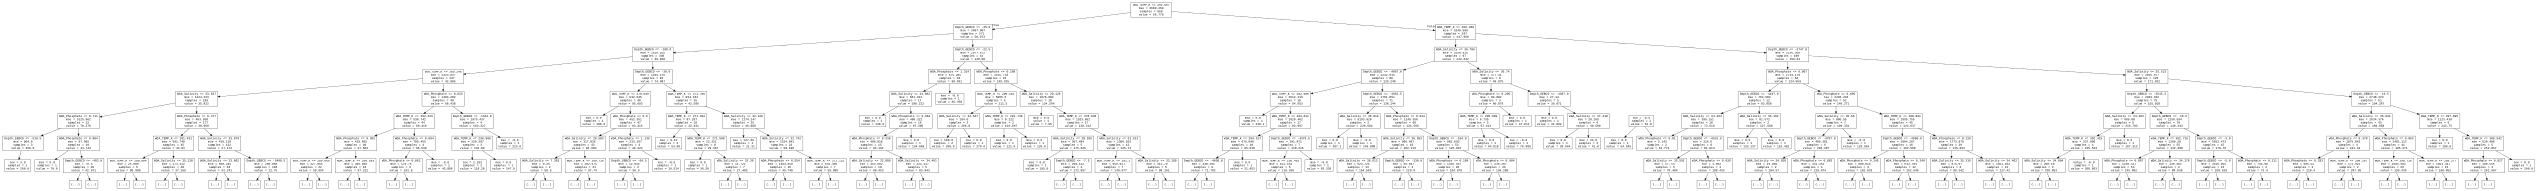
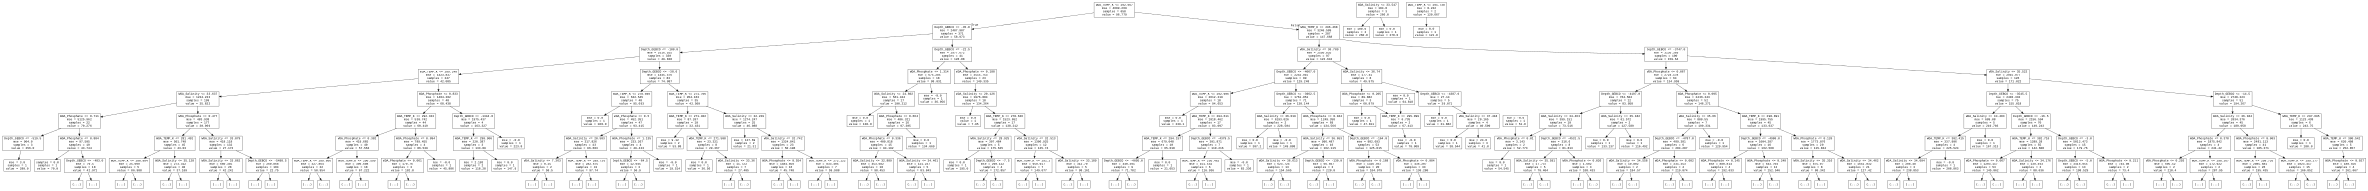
(996, 99) -> none
(1631, 131) -> (1506, 154)
(1482, 132) -> (1401, 108)
(1034, 143) -> none
(1776, 143) -> (1634, 143)
(47, 166) -> (47, 166)
(2084, 166) -> (1945, 166)
(2522, 166) -> none
